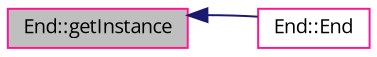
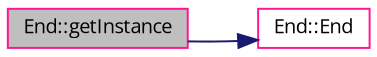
(233, 16) -> (213, 42)
